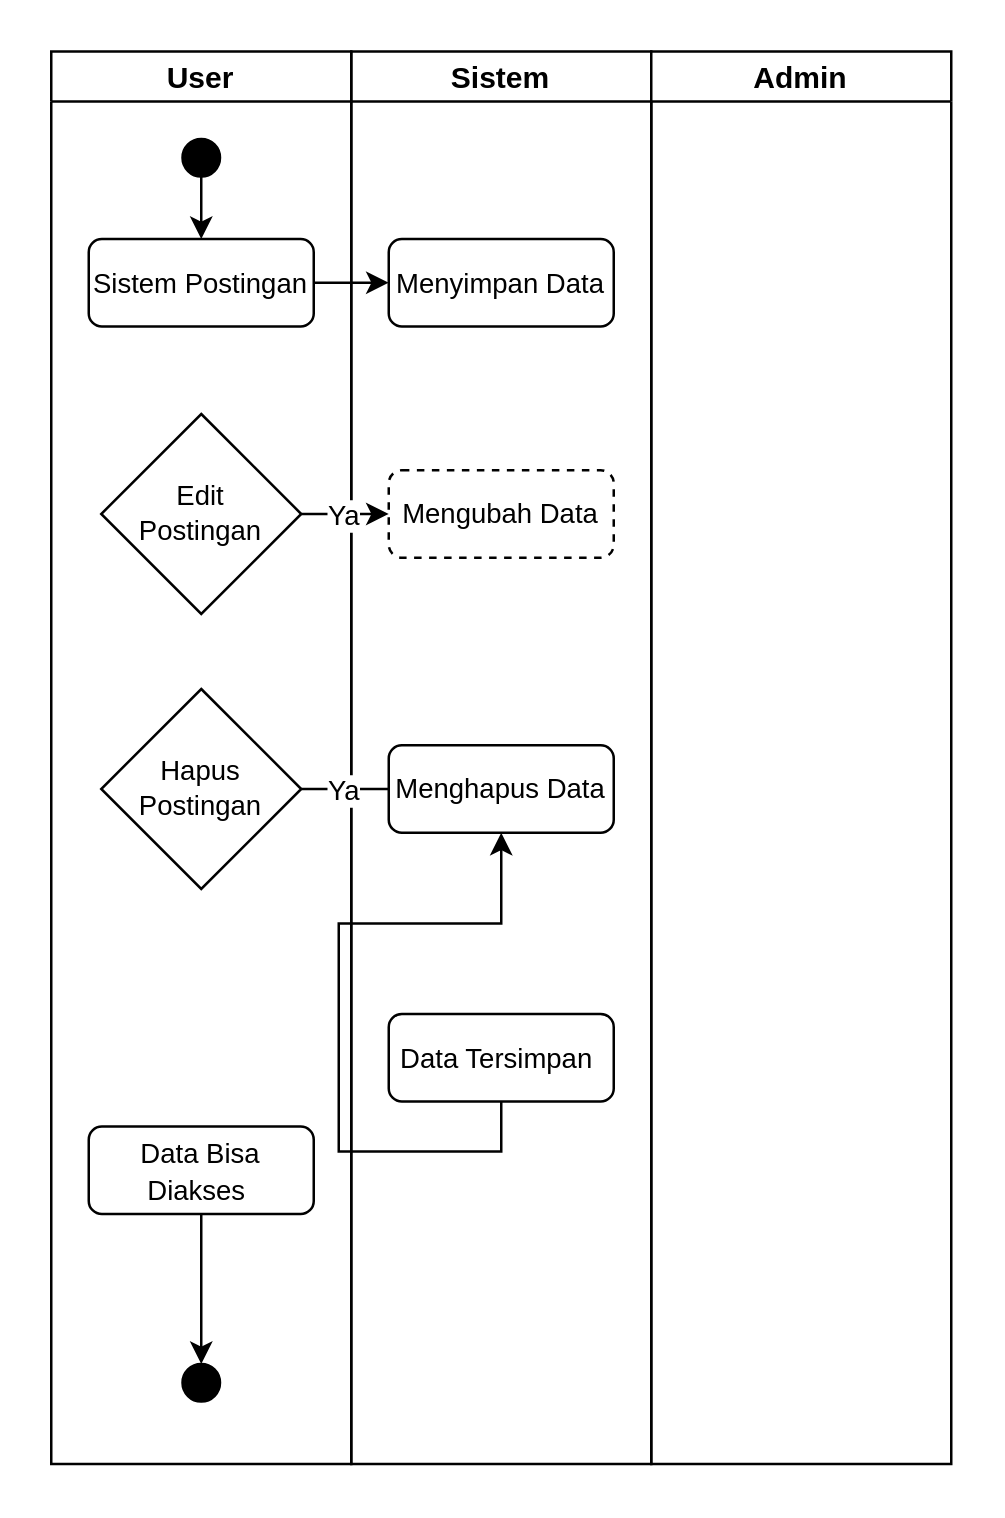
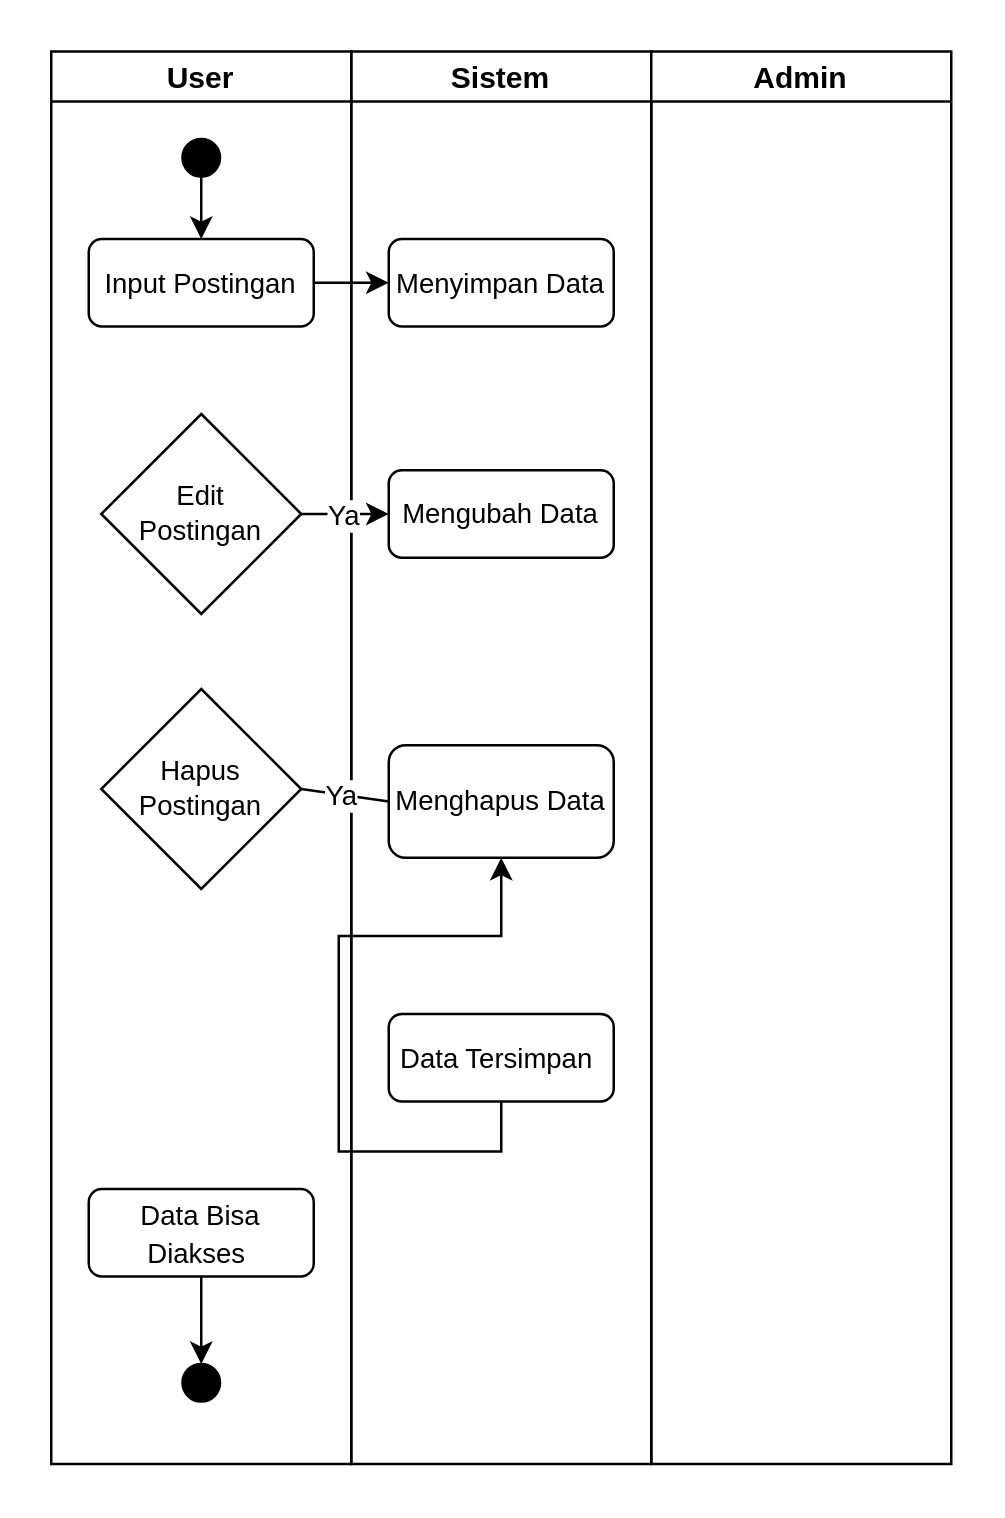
(201, 284) -> (201, 284)
(501, 514) -> (501, 514)
(501, 789) -> (501, 801)
(201, 1170) -> (201, 1233)
